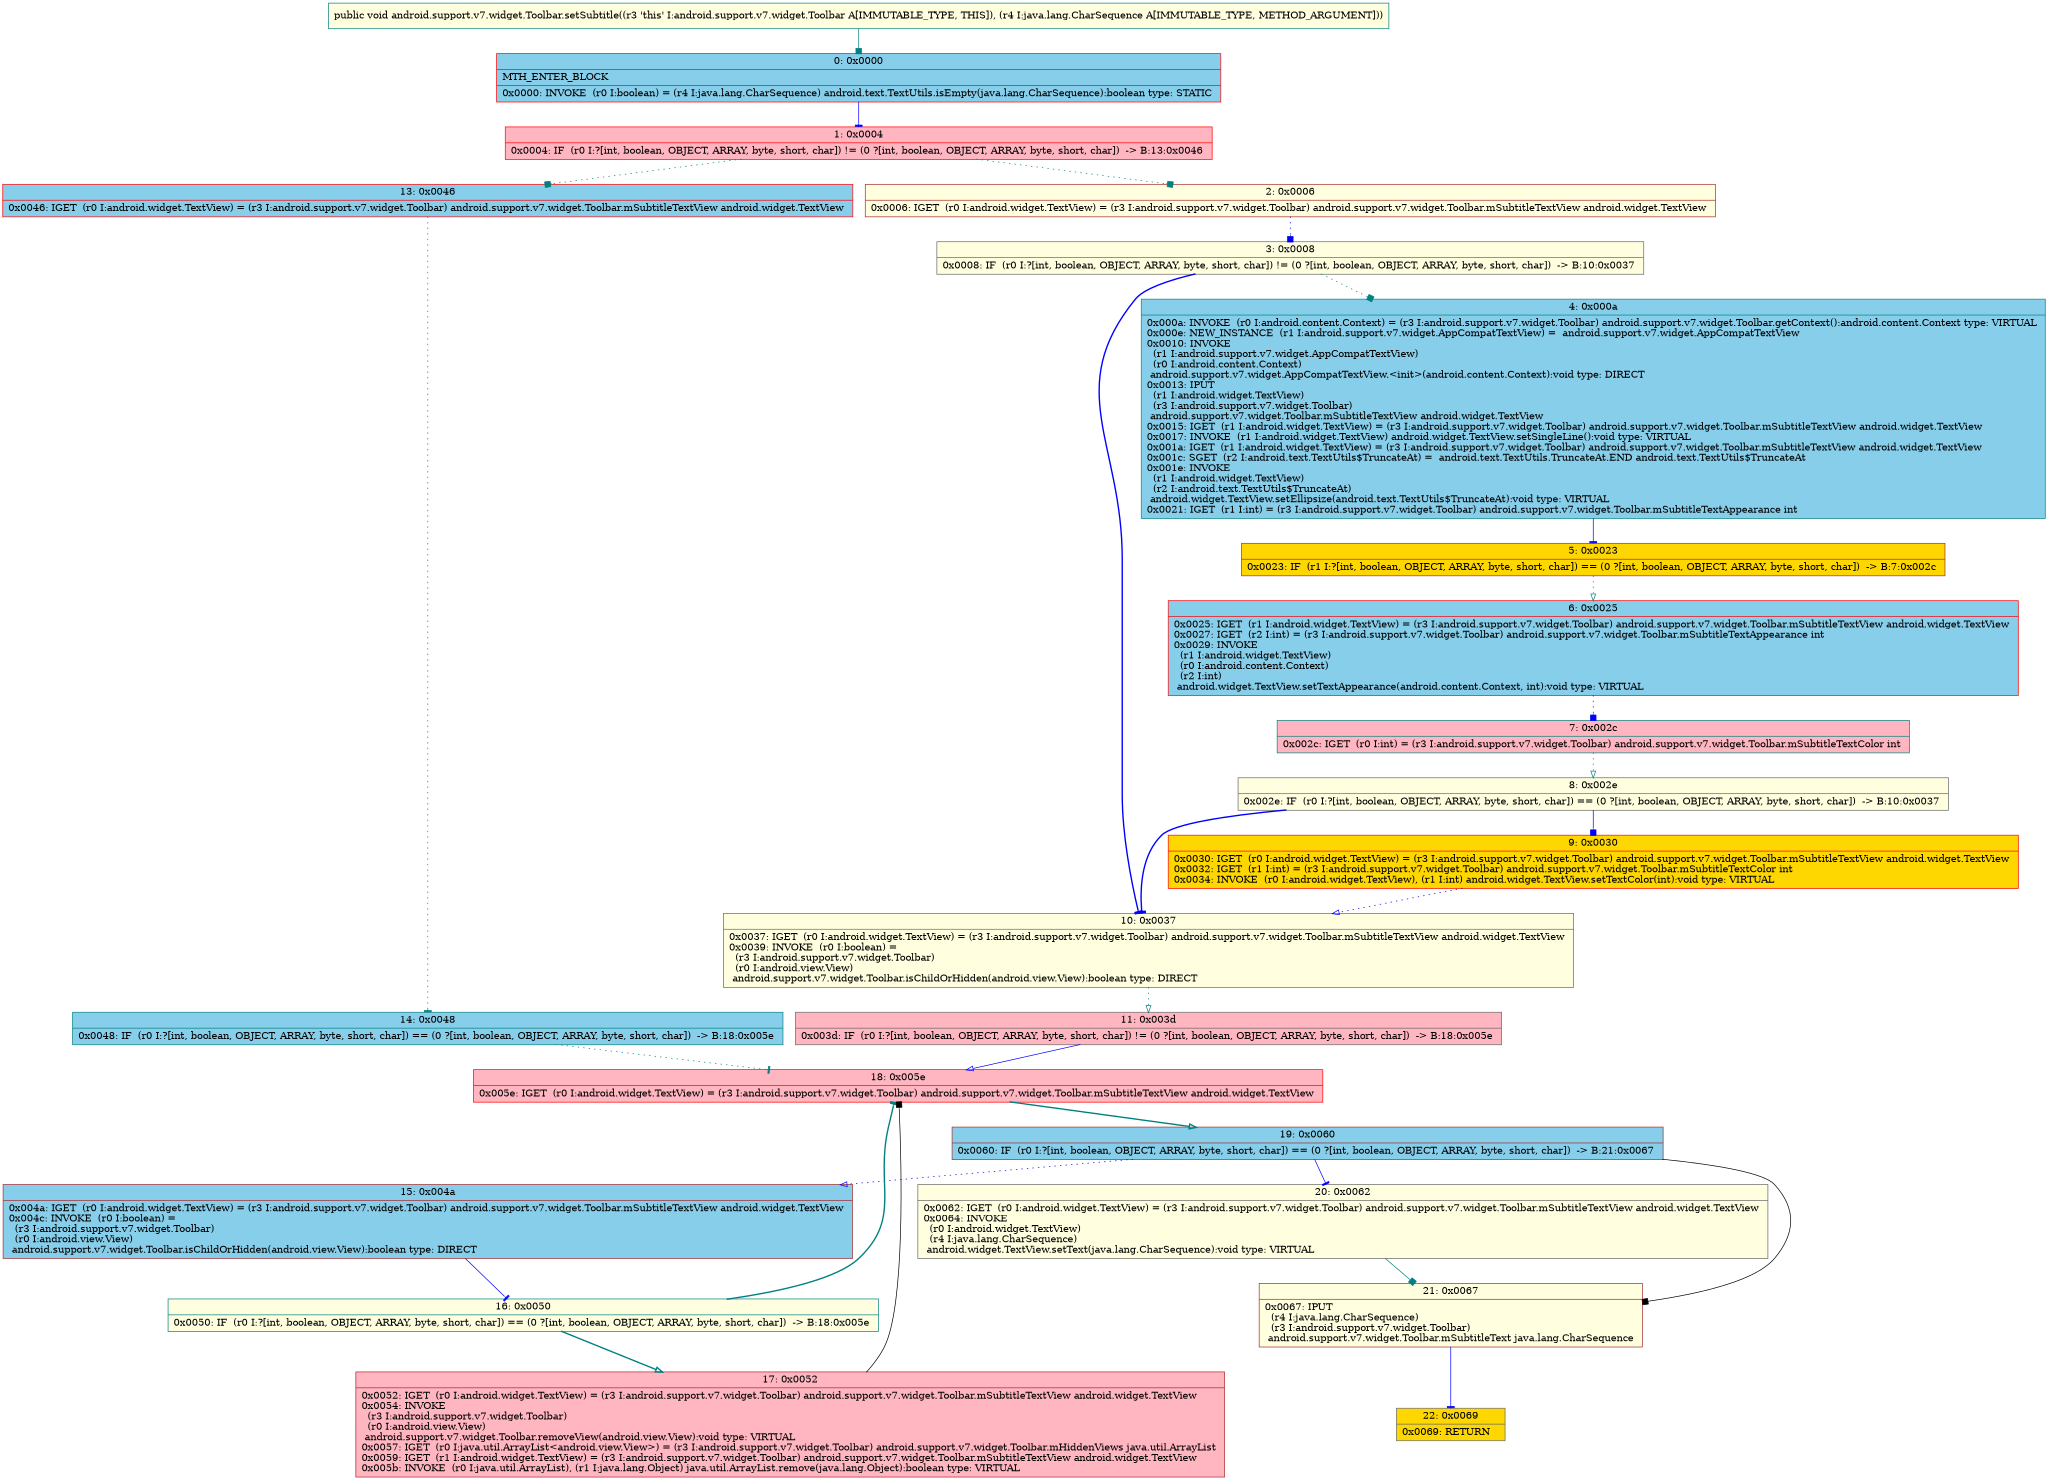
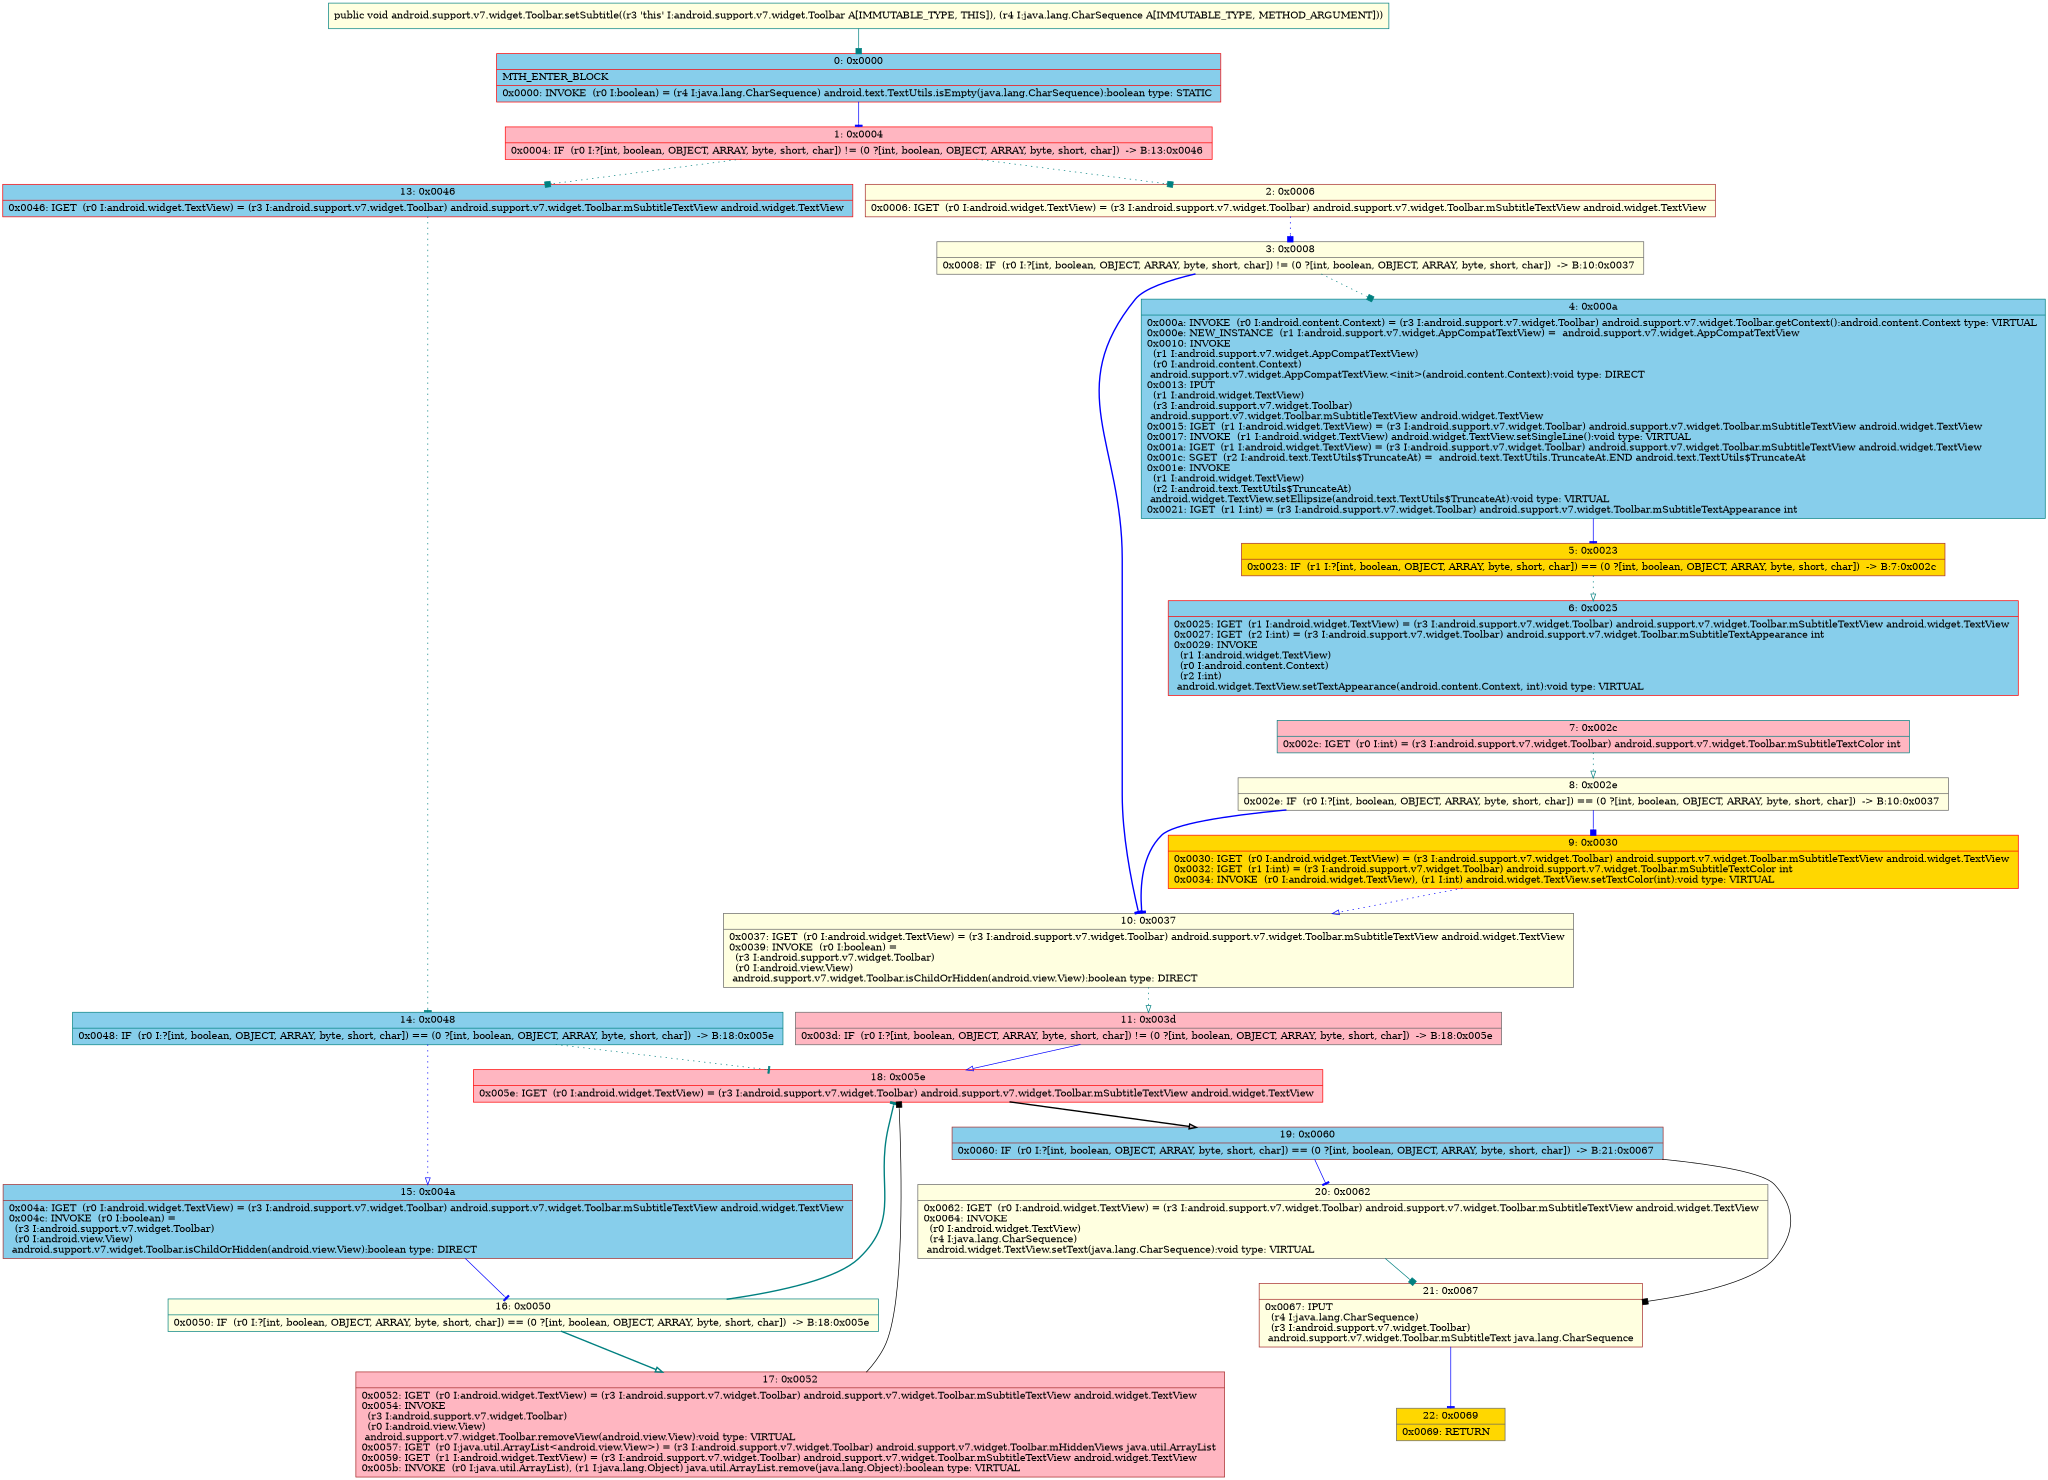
(1593, 704) -> none
(1099, 1114) -> (1099, 1114)
(990, 1172) -> (428, 1111)
